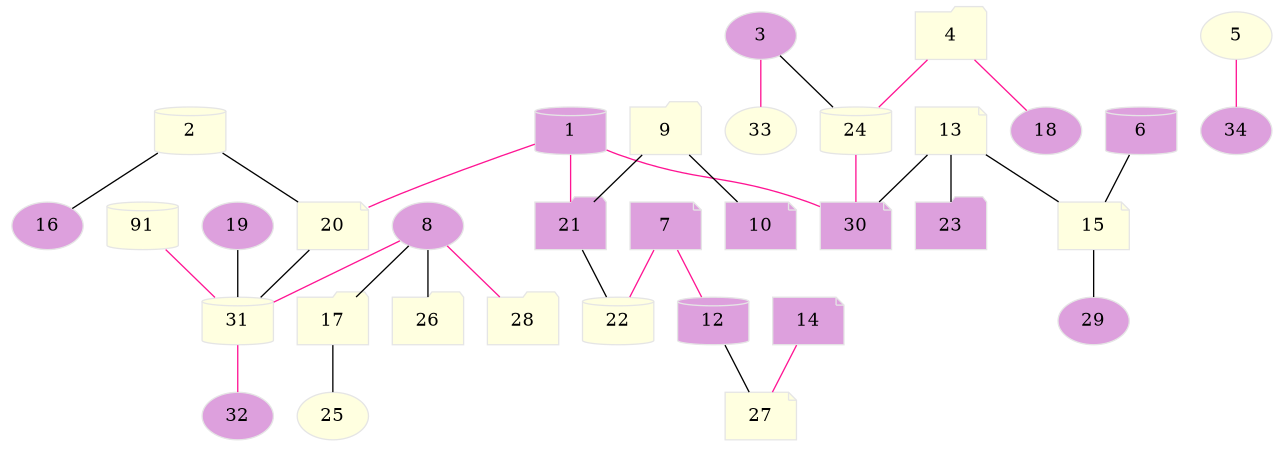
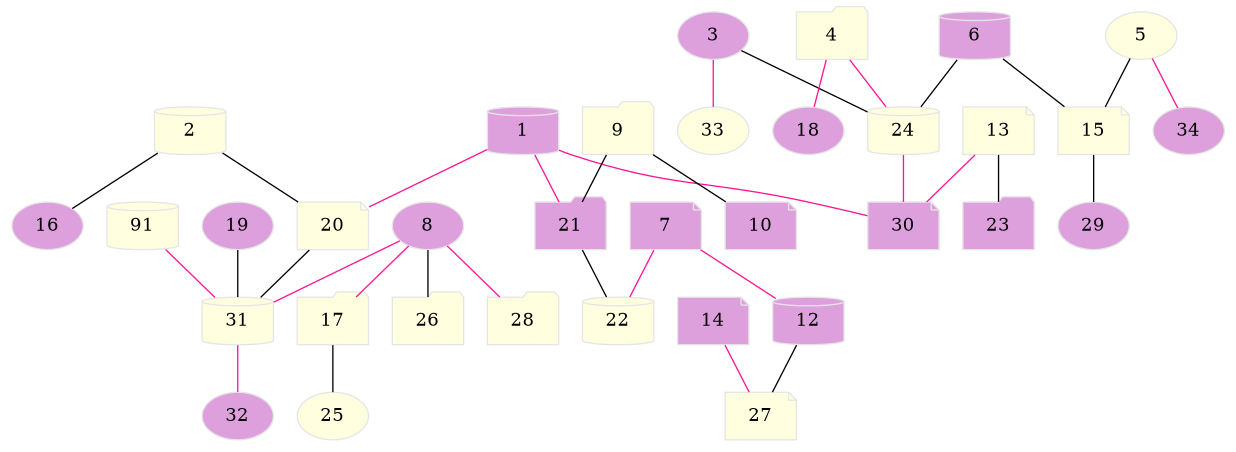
none -> (939, 83)
(903, 178) -> (951, 178)
(1022, 178) -> (1118, 83)
(382, 271) -> (382, 271)
